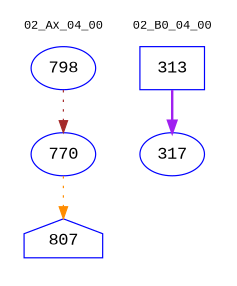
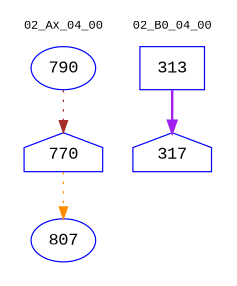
(63, 68) -> (63, 68)
(63, 154) -> (63, 154)
(172, 154) -> (172, 154)
(63, 240) -> (63, 240)
